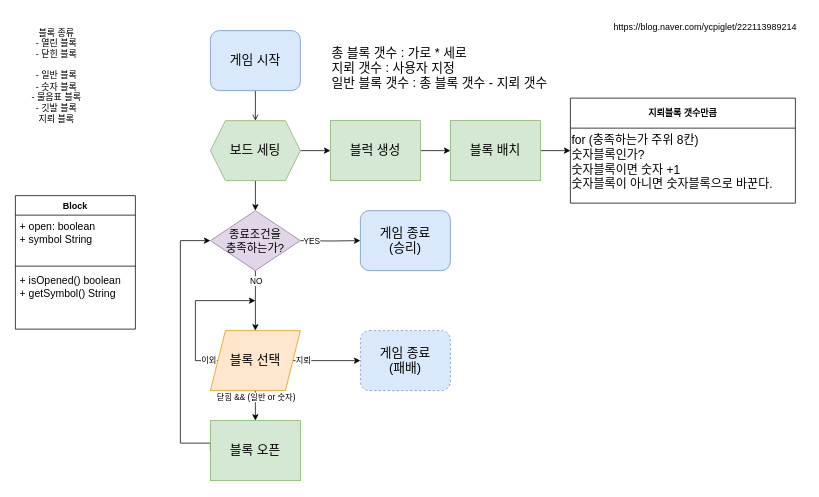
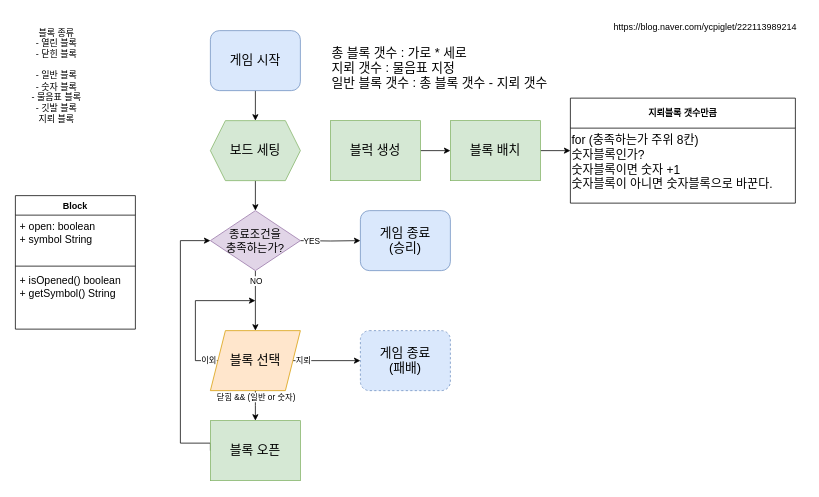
(415, 68) -> (415, 68)
(255, 115) -> (255, 114)
(312, 150) -> none
